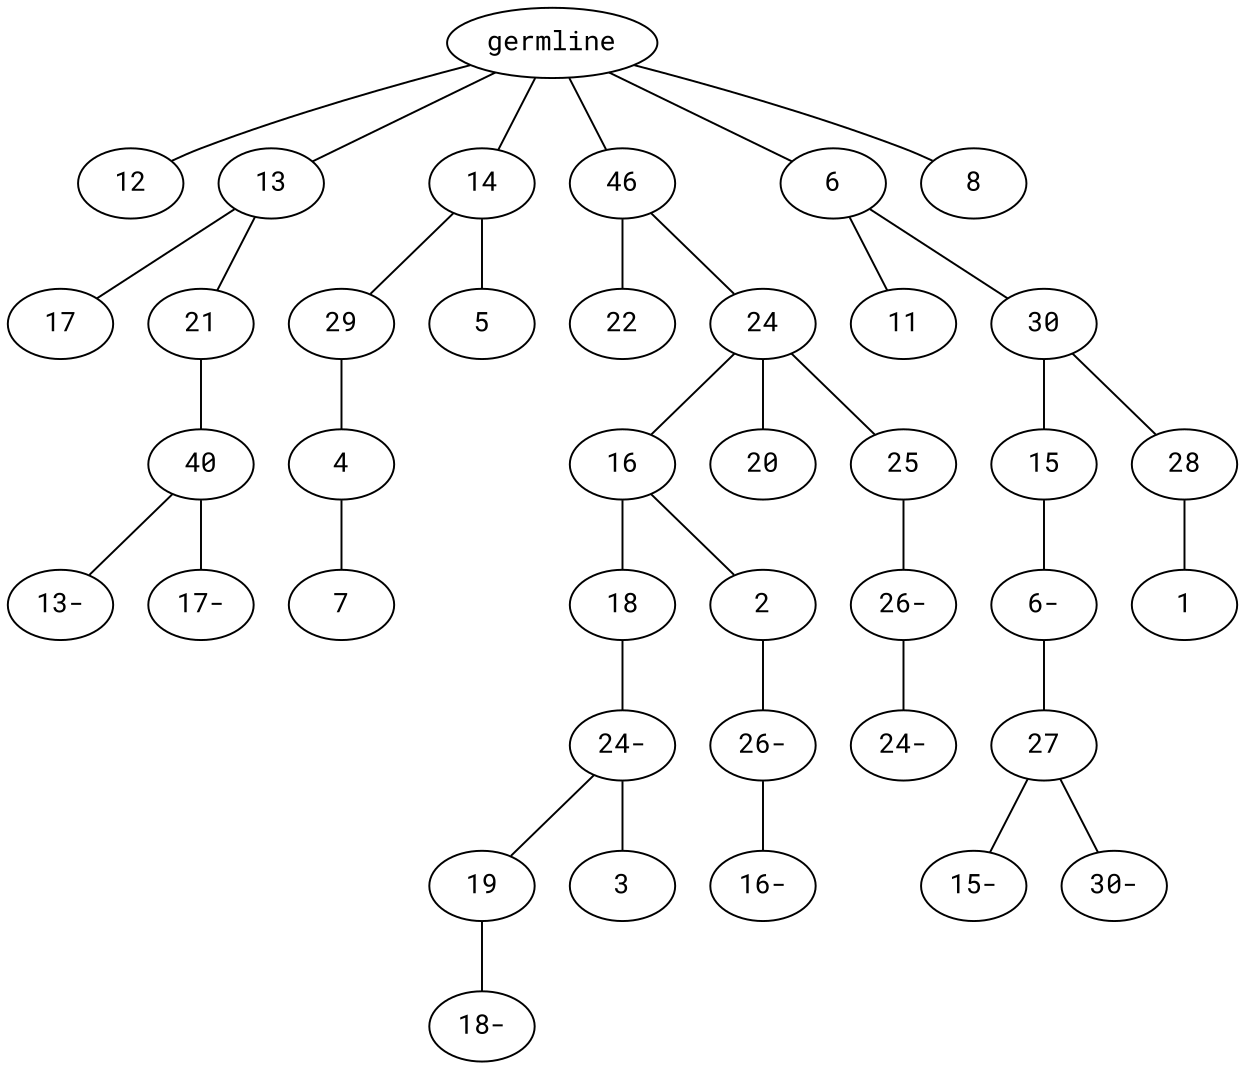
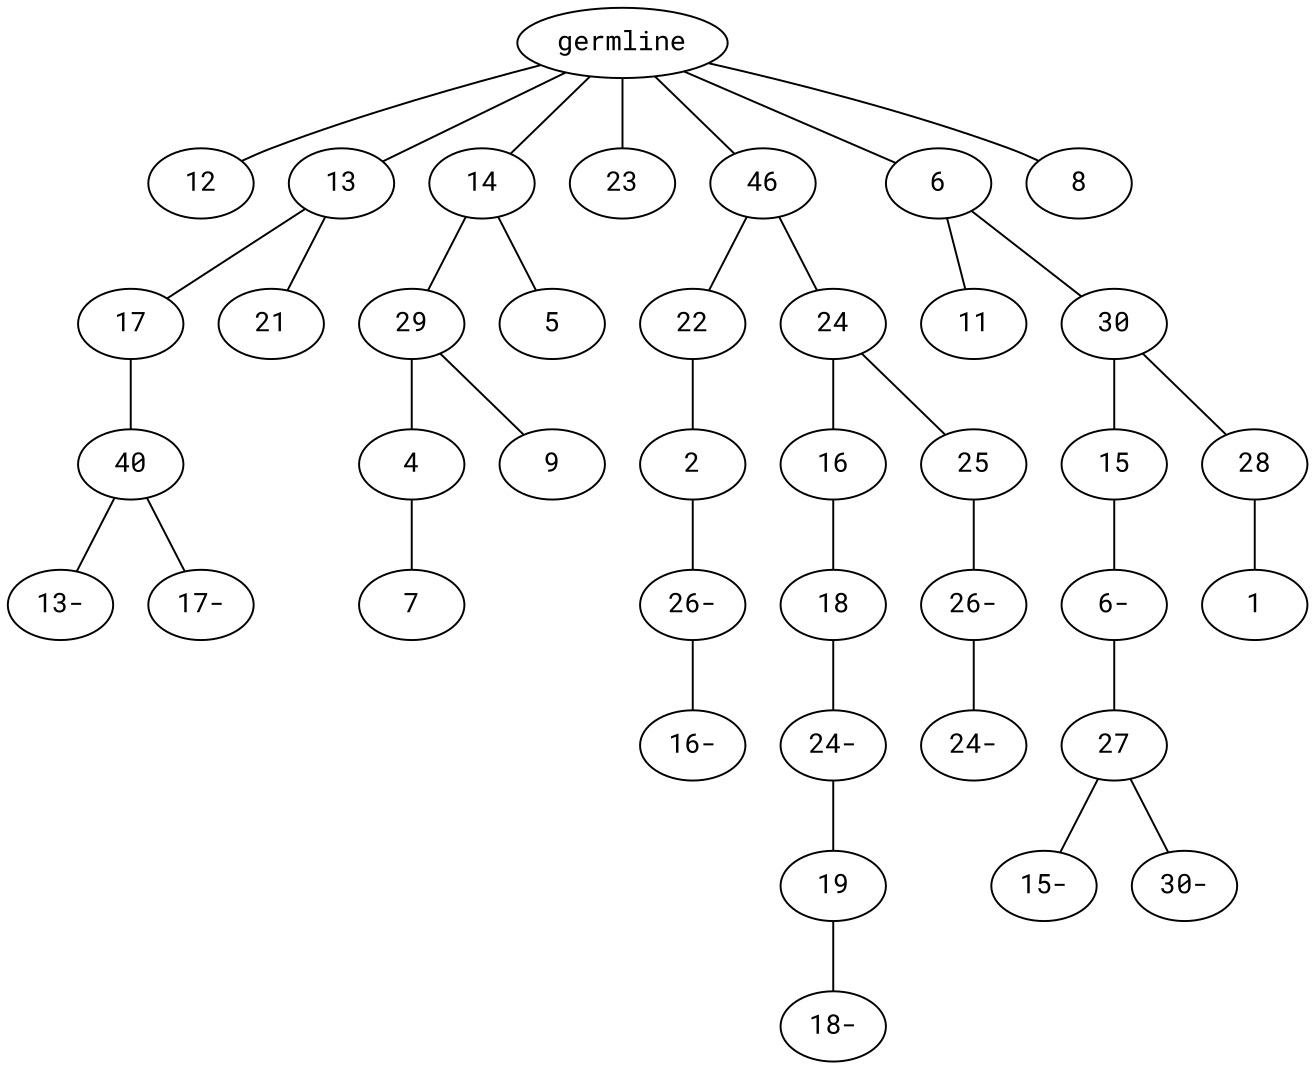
none -> (622, 183)
(201, 394) -> (131, 394)
none -> (552, 464)
(763, 464) -> none
(693, 534) -> (693, 394)
(622, 886) -> none
